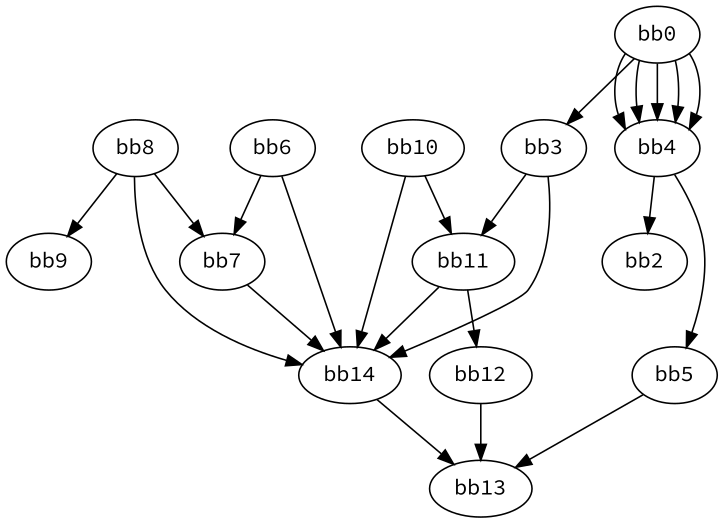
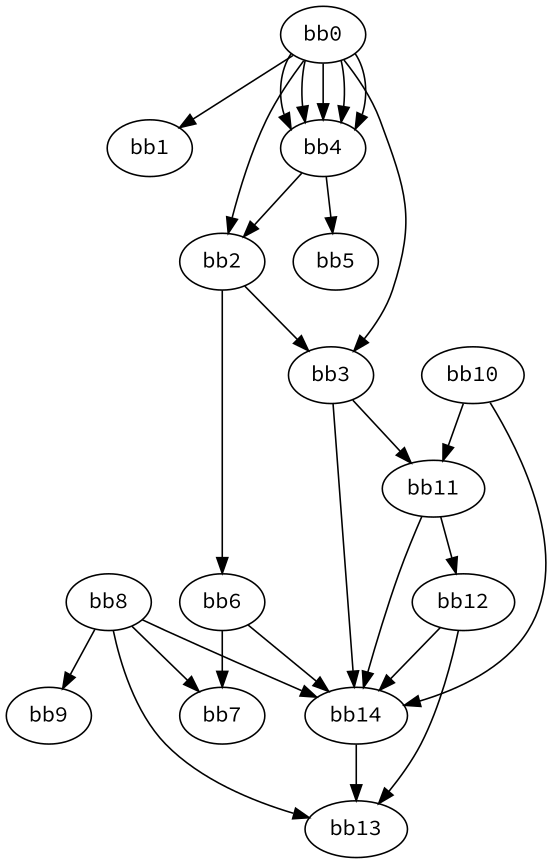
none -> (259, 135)
none -> (150, 148)
none -> (271, 313)
(279, 313) -> (415, 653)
none -> (222, 424)
(586, 427) -> (173, 751)
